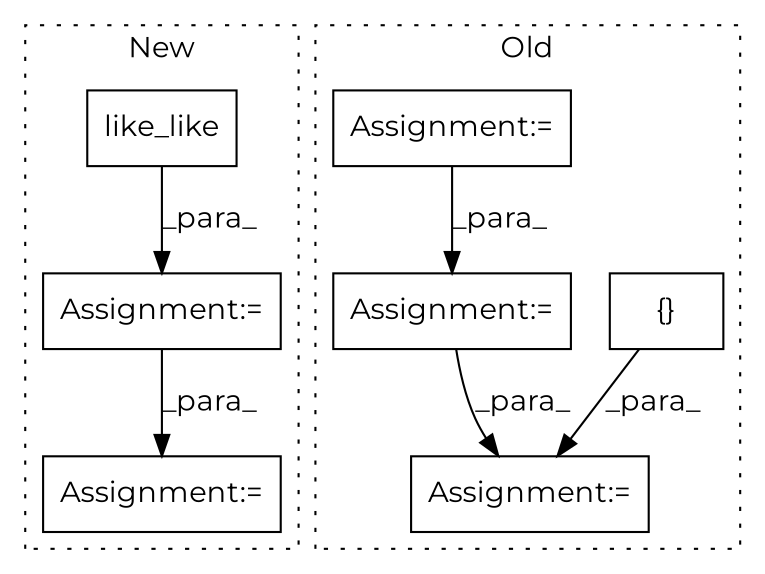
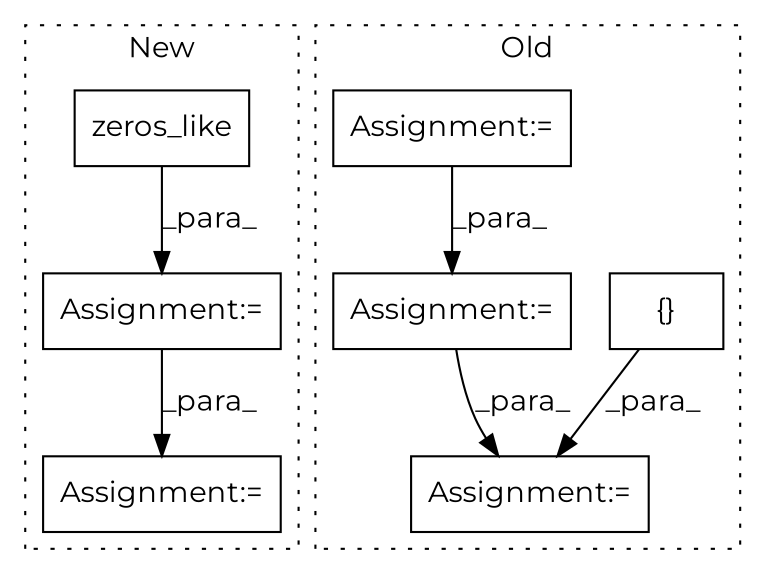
(162, 128) -> (162, 128)
